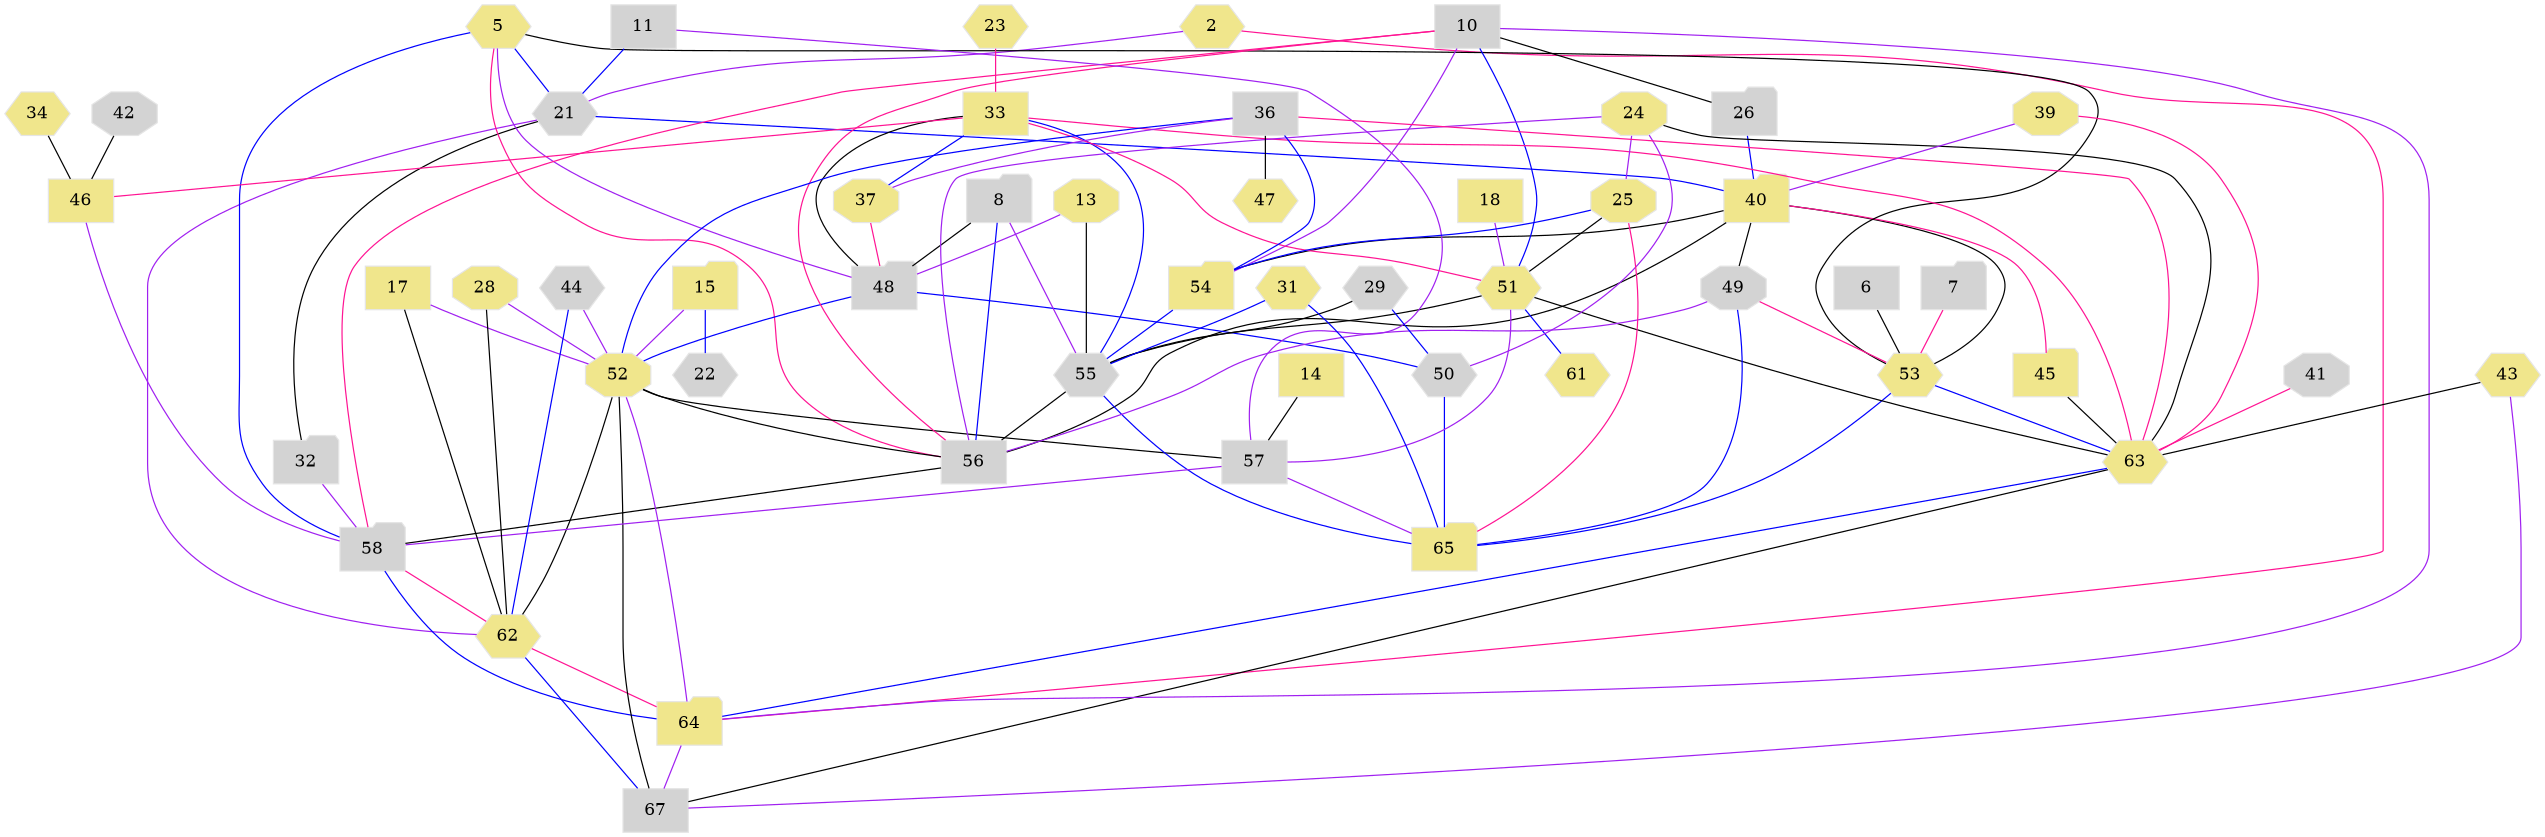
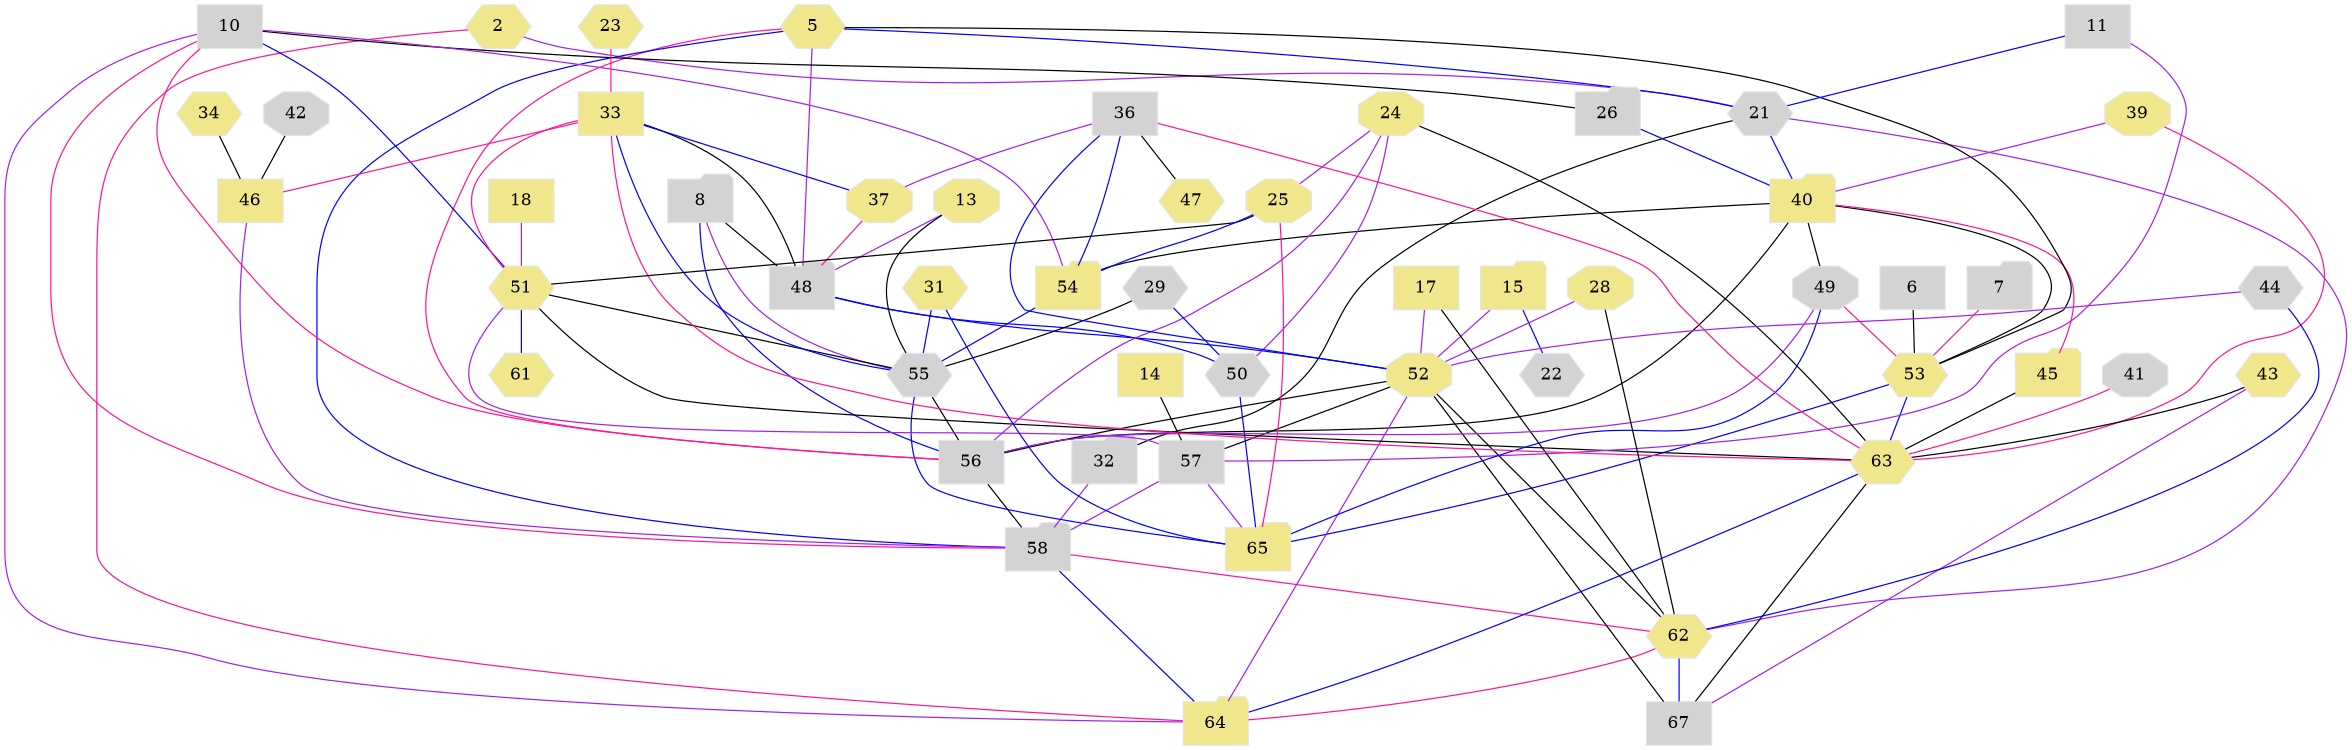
(673, 767) -> none
